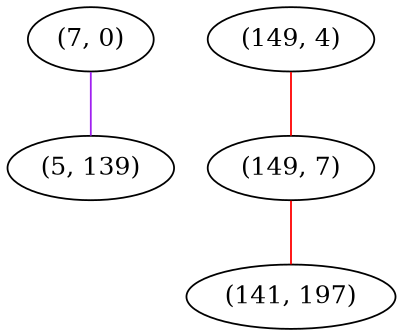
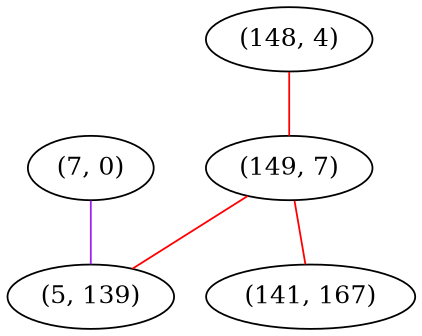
(291, 39) -> (289, 39)
none -> (190, 232)
(291, 297) -> (311, 297)
